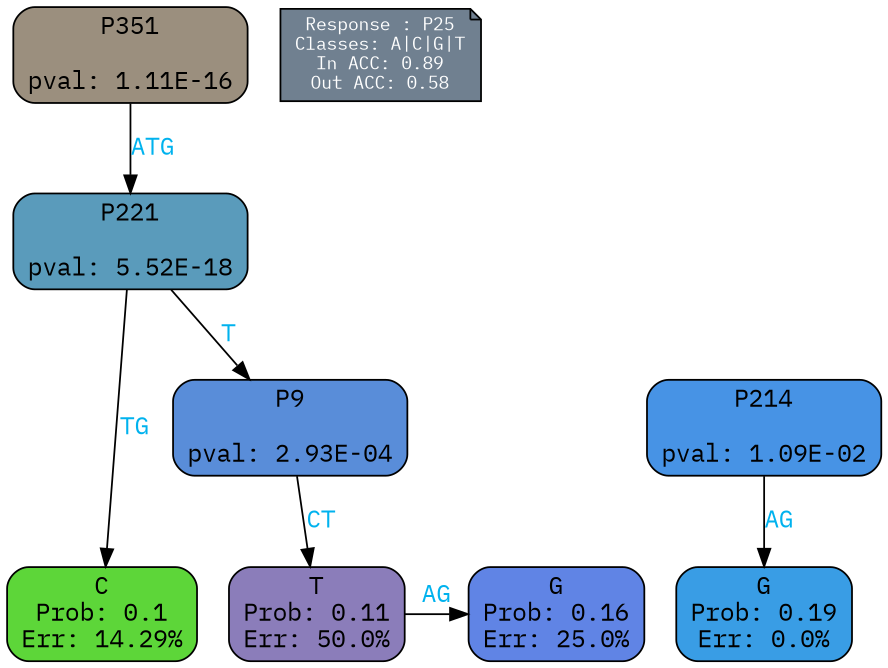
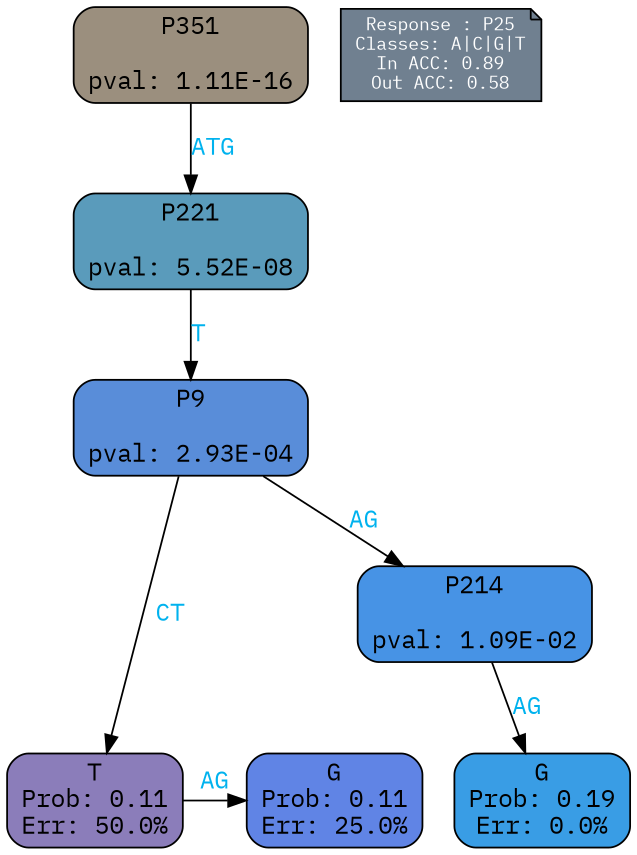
(130, 241) -> (191, 241)
none -> (326, 516)
(102, 614) -> none
(556, 614) -> (335, 801)
